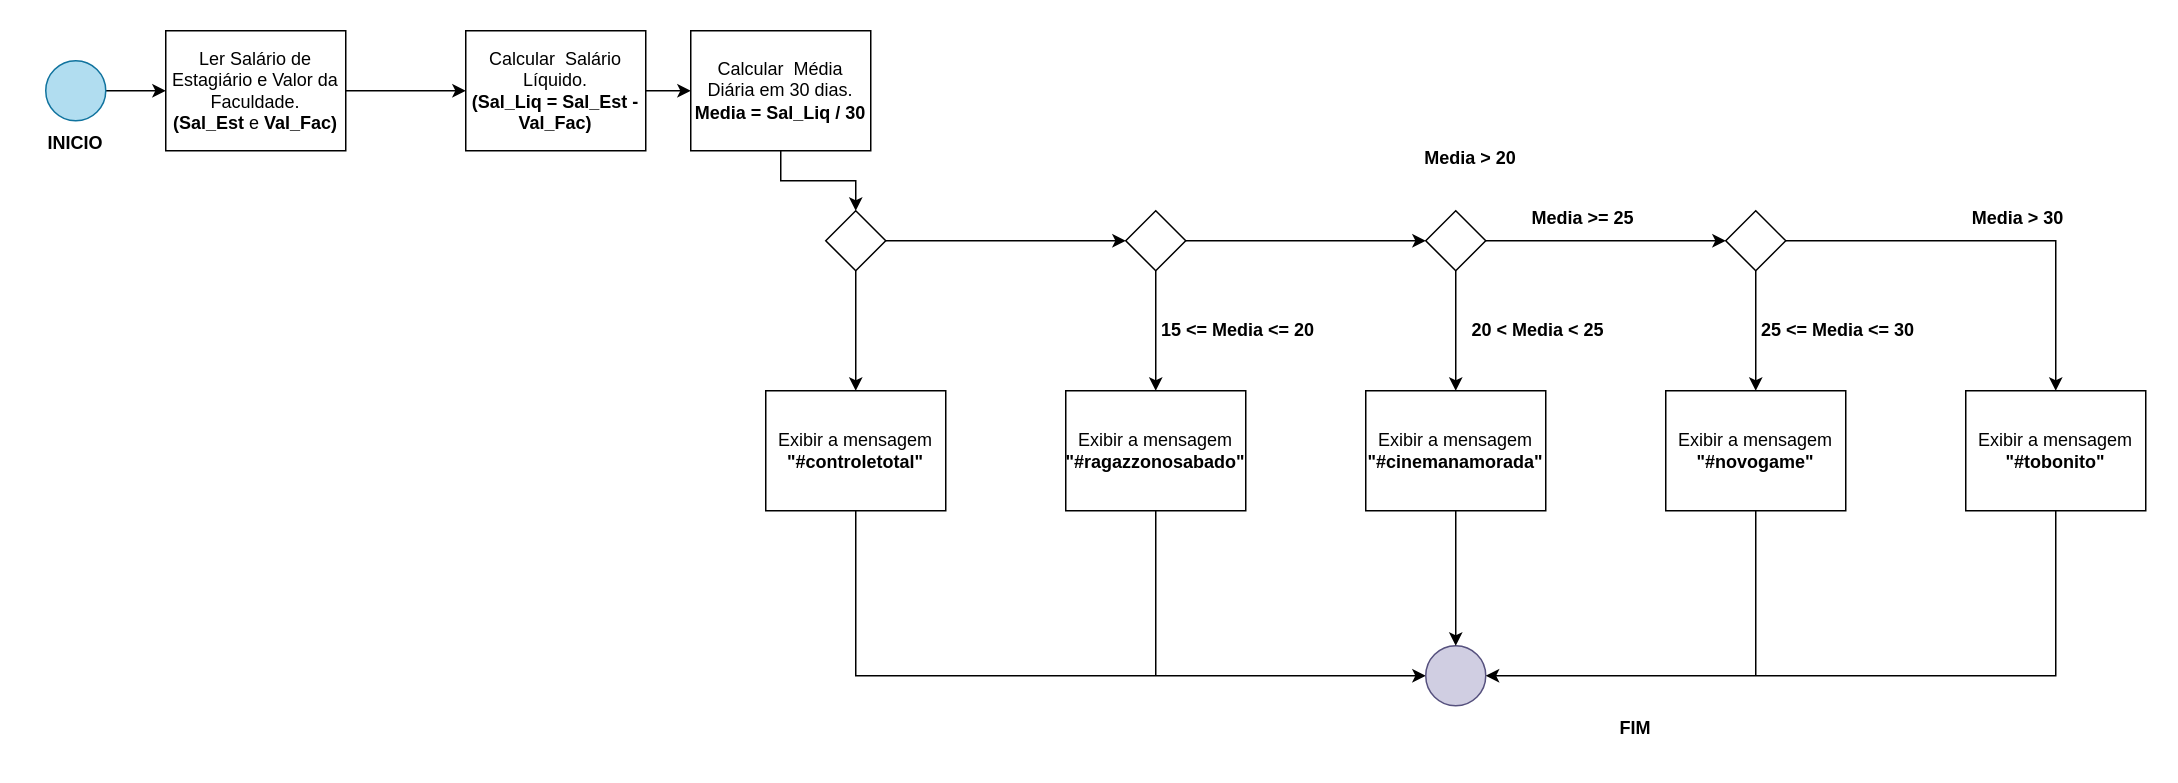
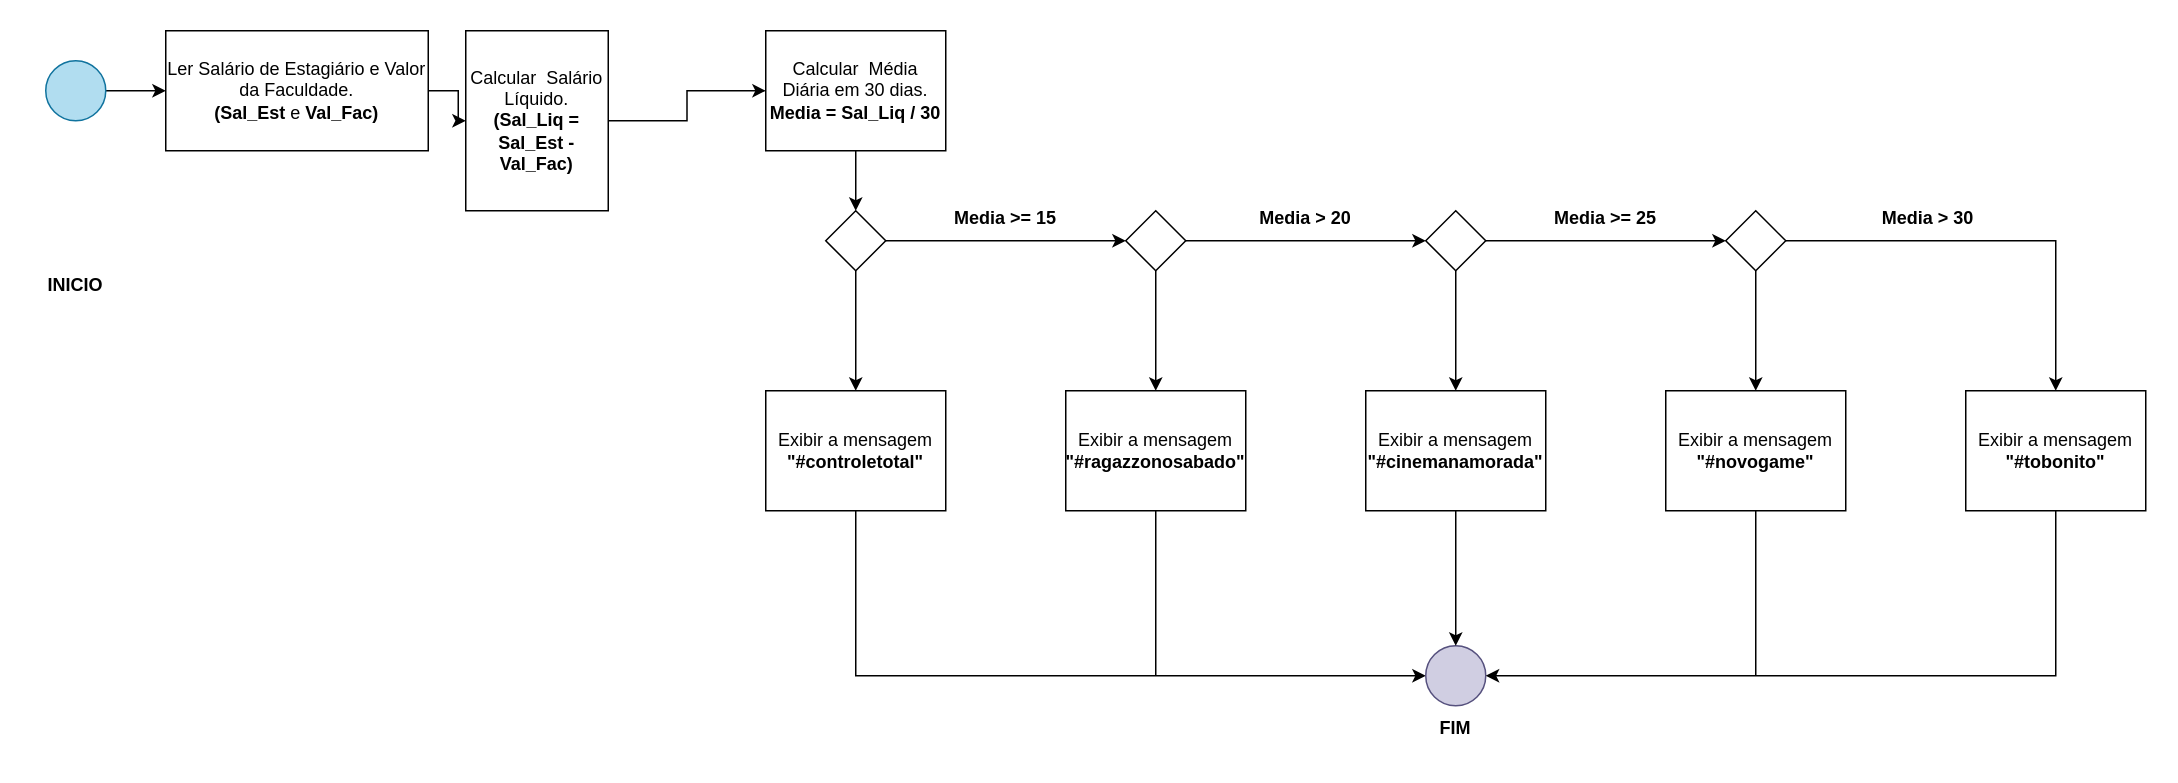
(256, 91) -> (297, 91)
(556, 91) -> (537, 121)
(781, 91) -> (856, 91)
(76, 143) -> (76, 286)
(1471, 158) -> (1306, 218)
none -> (1006, 218)
(1583, 218) -> (1606, 218)
(2018, 218) -> (1928, 218)
(1238, 331) -> none
(1538, 331) -> none
(1838, 331) -> none
(1636, 728) -> (1456, 728)
